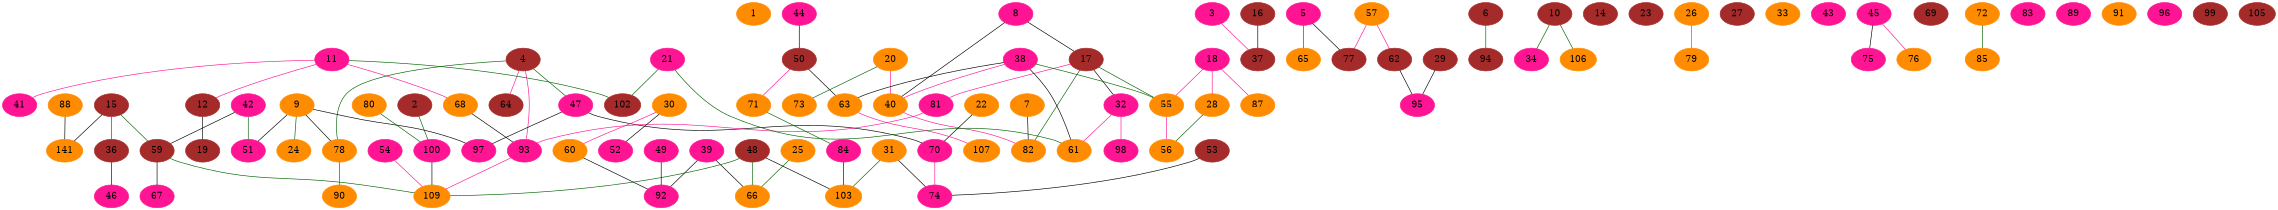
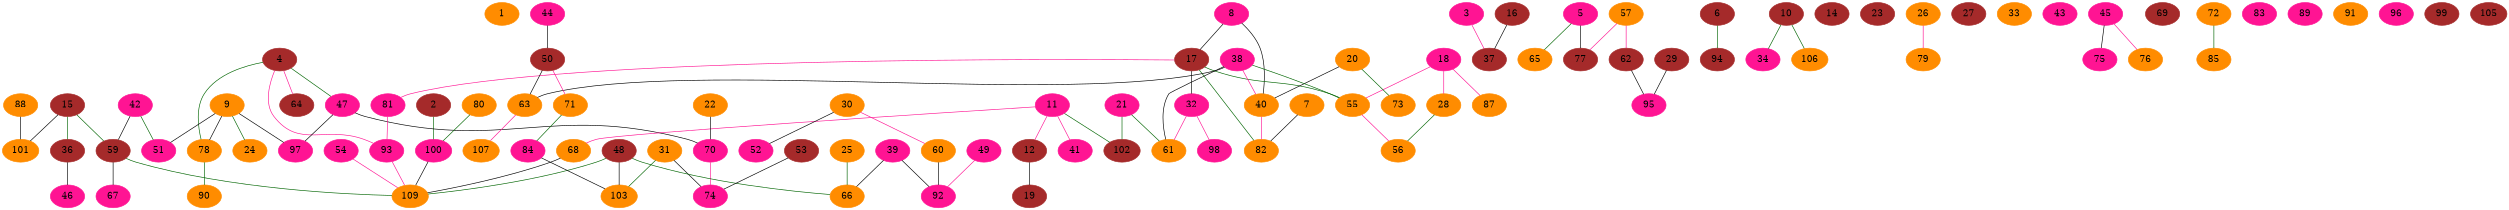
(890, 82) -> (1310, 81)
(492, 128) -> (495, 178)
(65, 151) -> (21, 151)
(661, 173) -> (961, 173)
